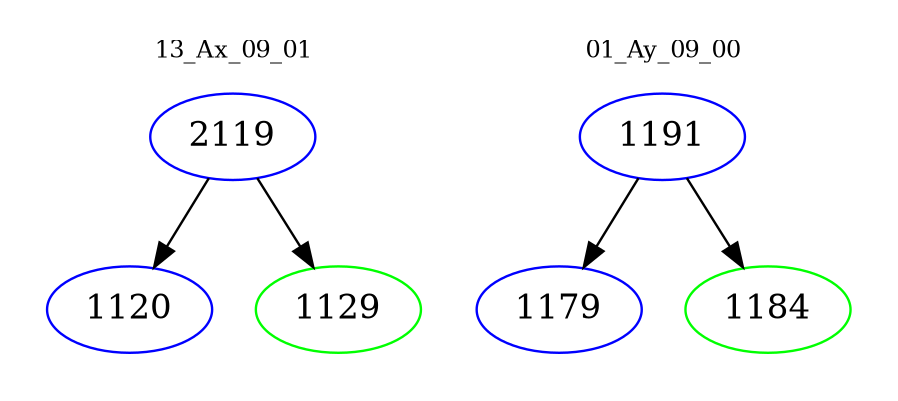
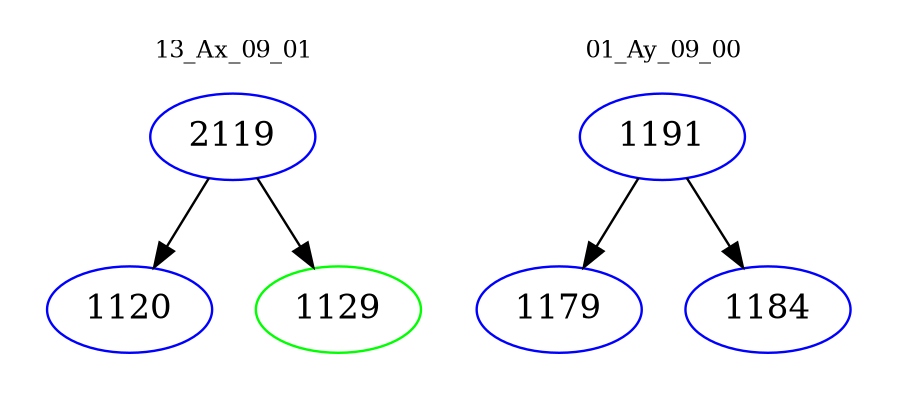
(768, 310) -> (768, 310)
